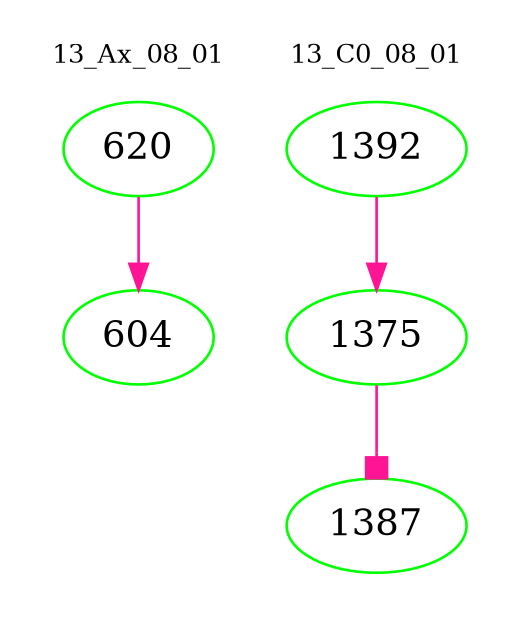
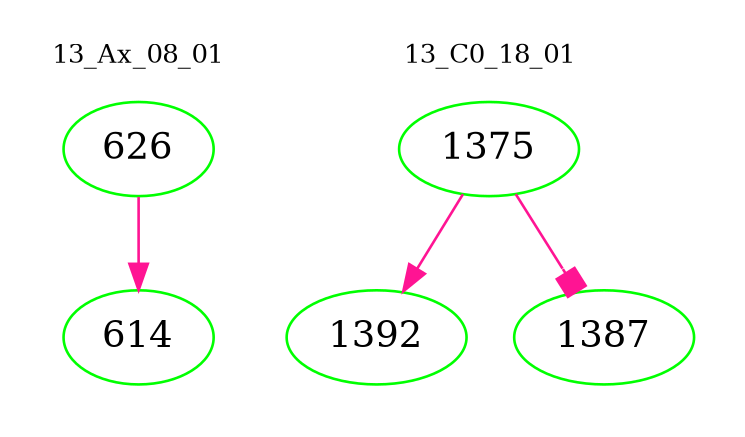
(377, 56) -> (490, 56)
(139, 149) -> (139, 149)
(377, 230) -> (440, 231)
(139, 337) -> (139, 337)
